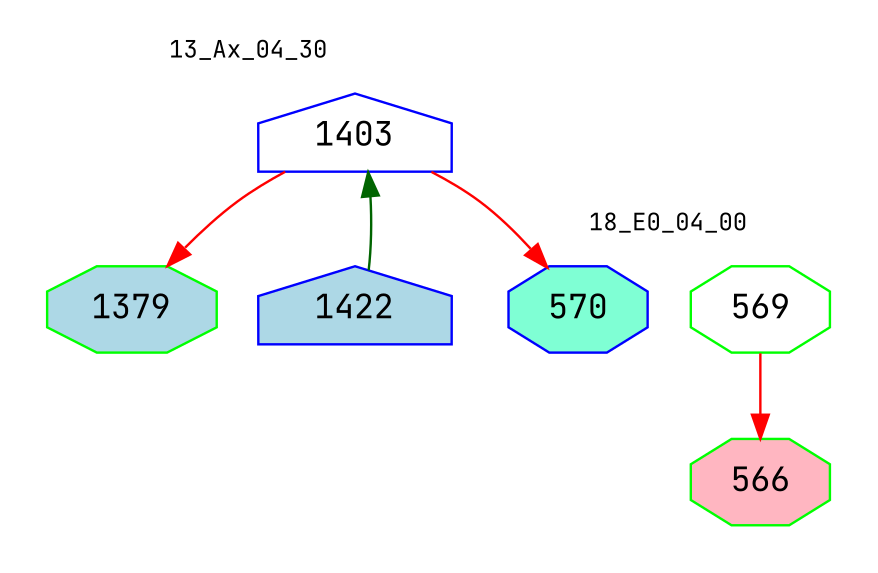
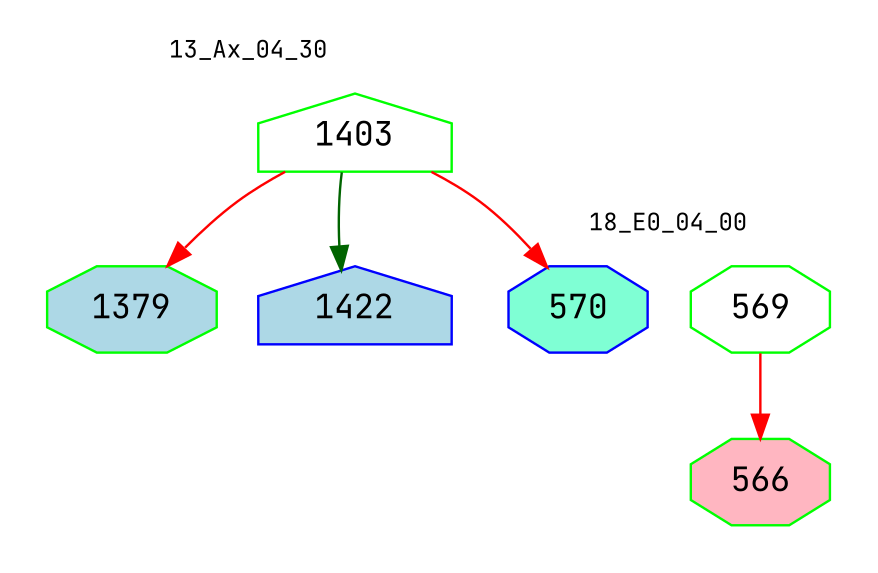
(355, 137) -> (355, 137)
(371, 233) -> (339, 209)
